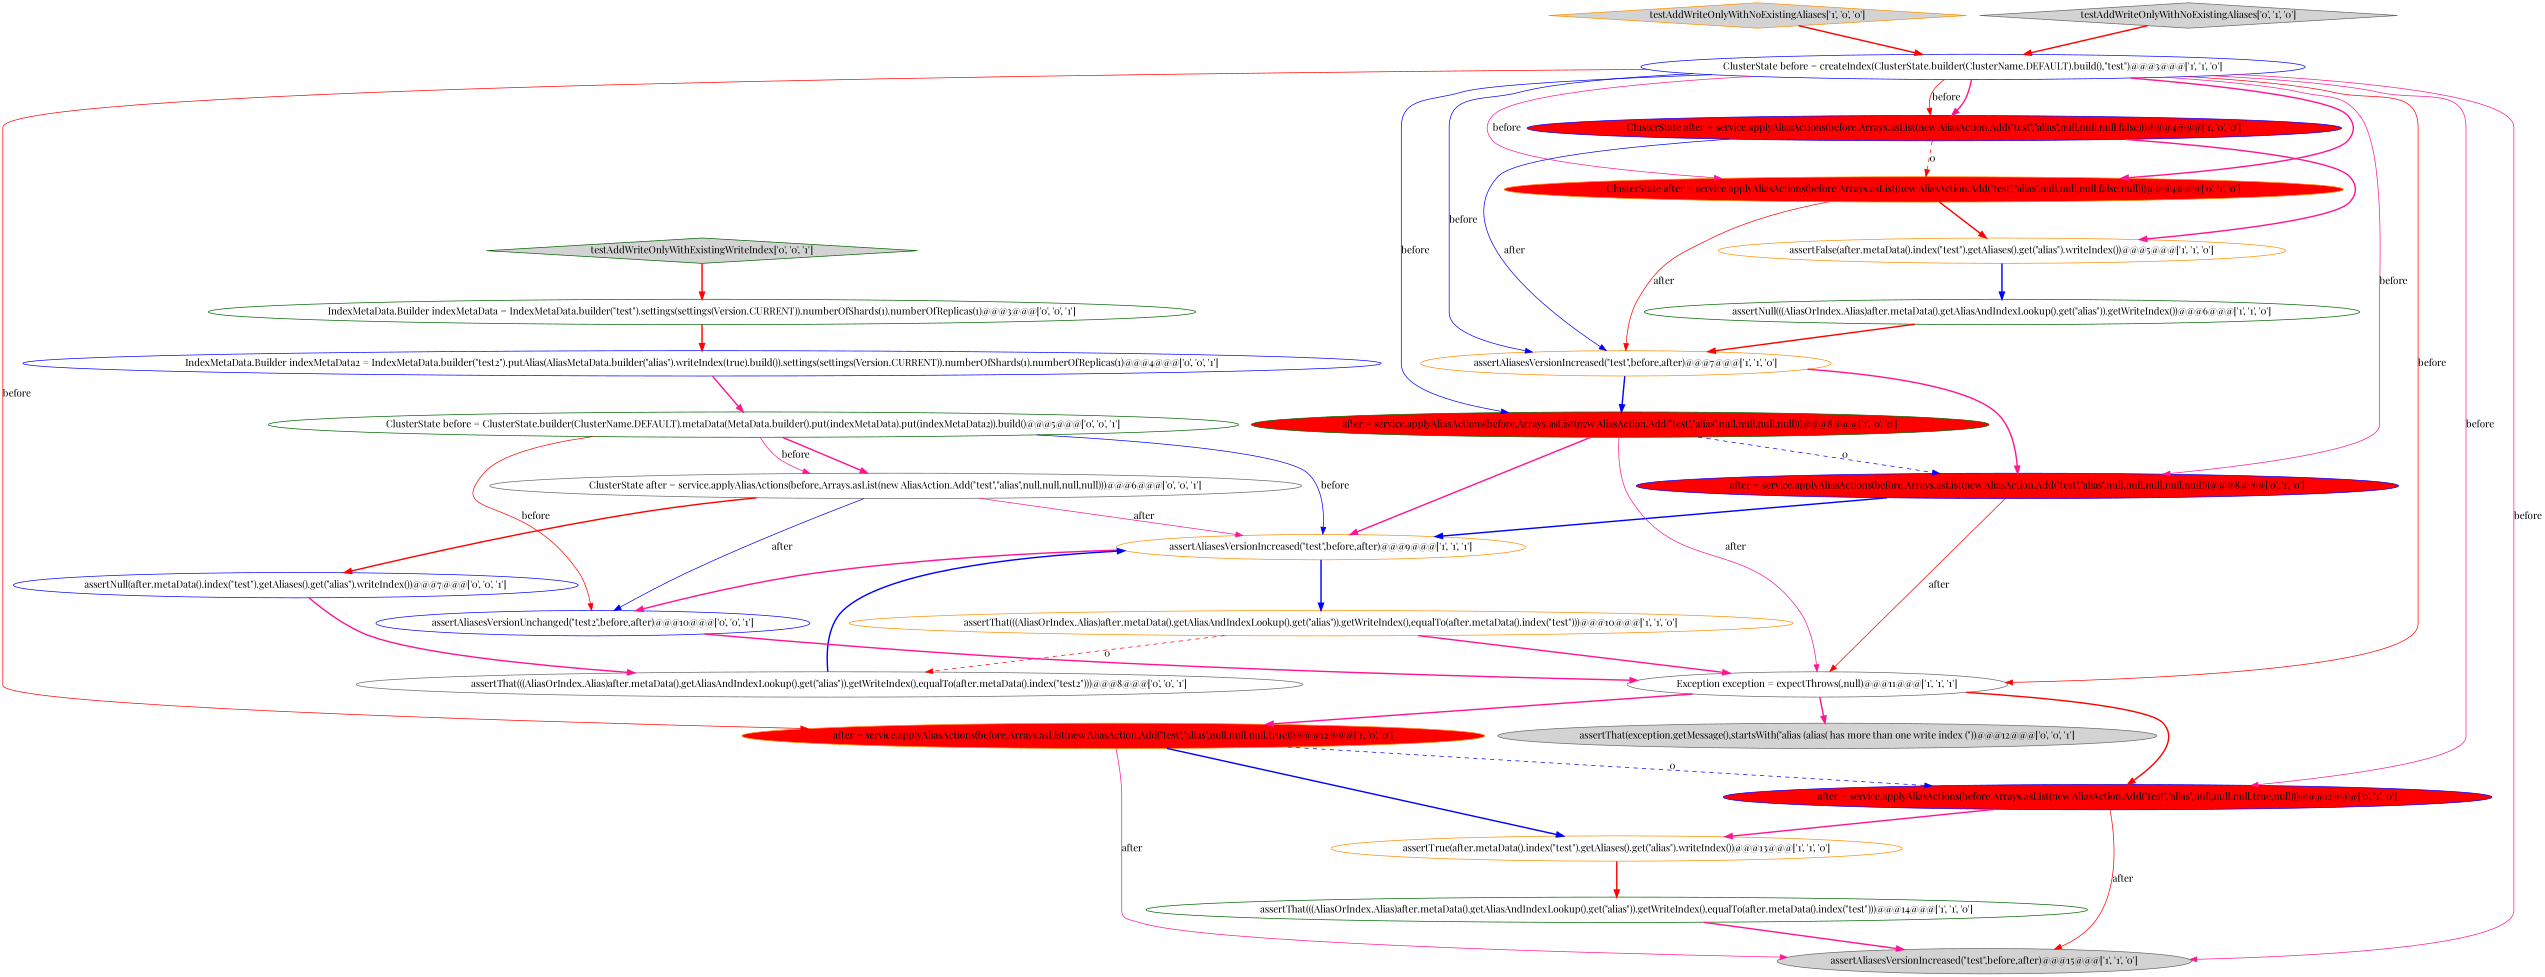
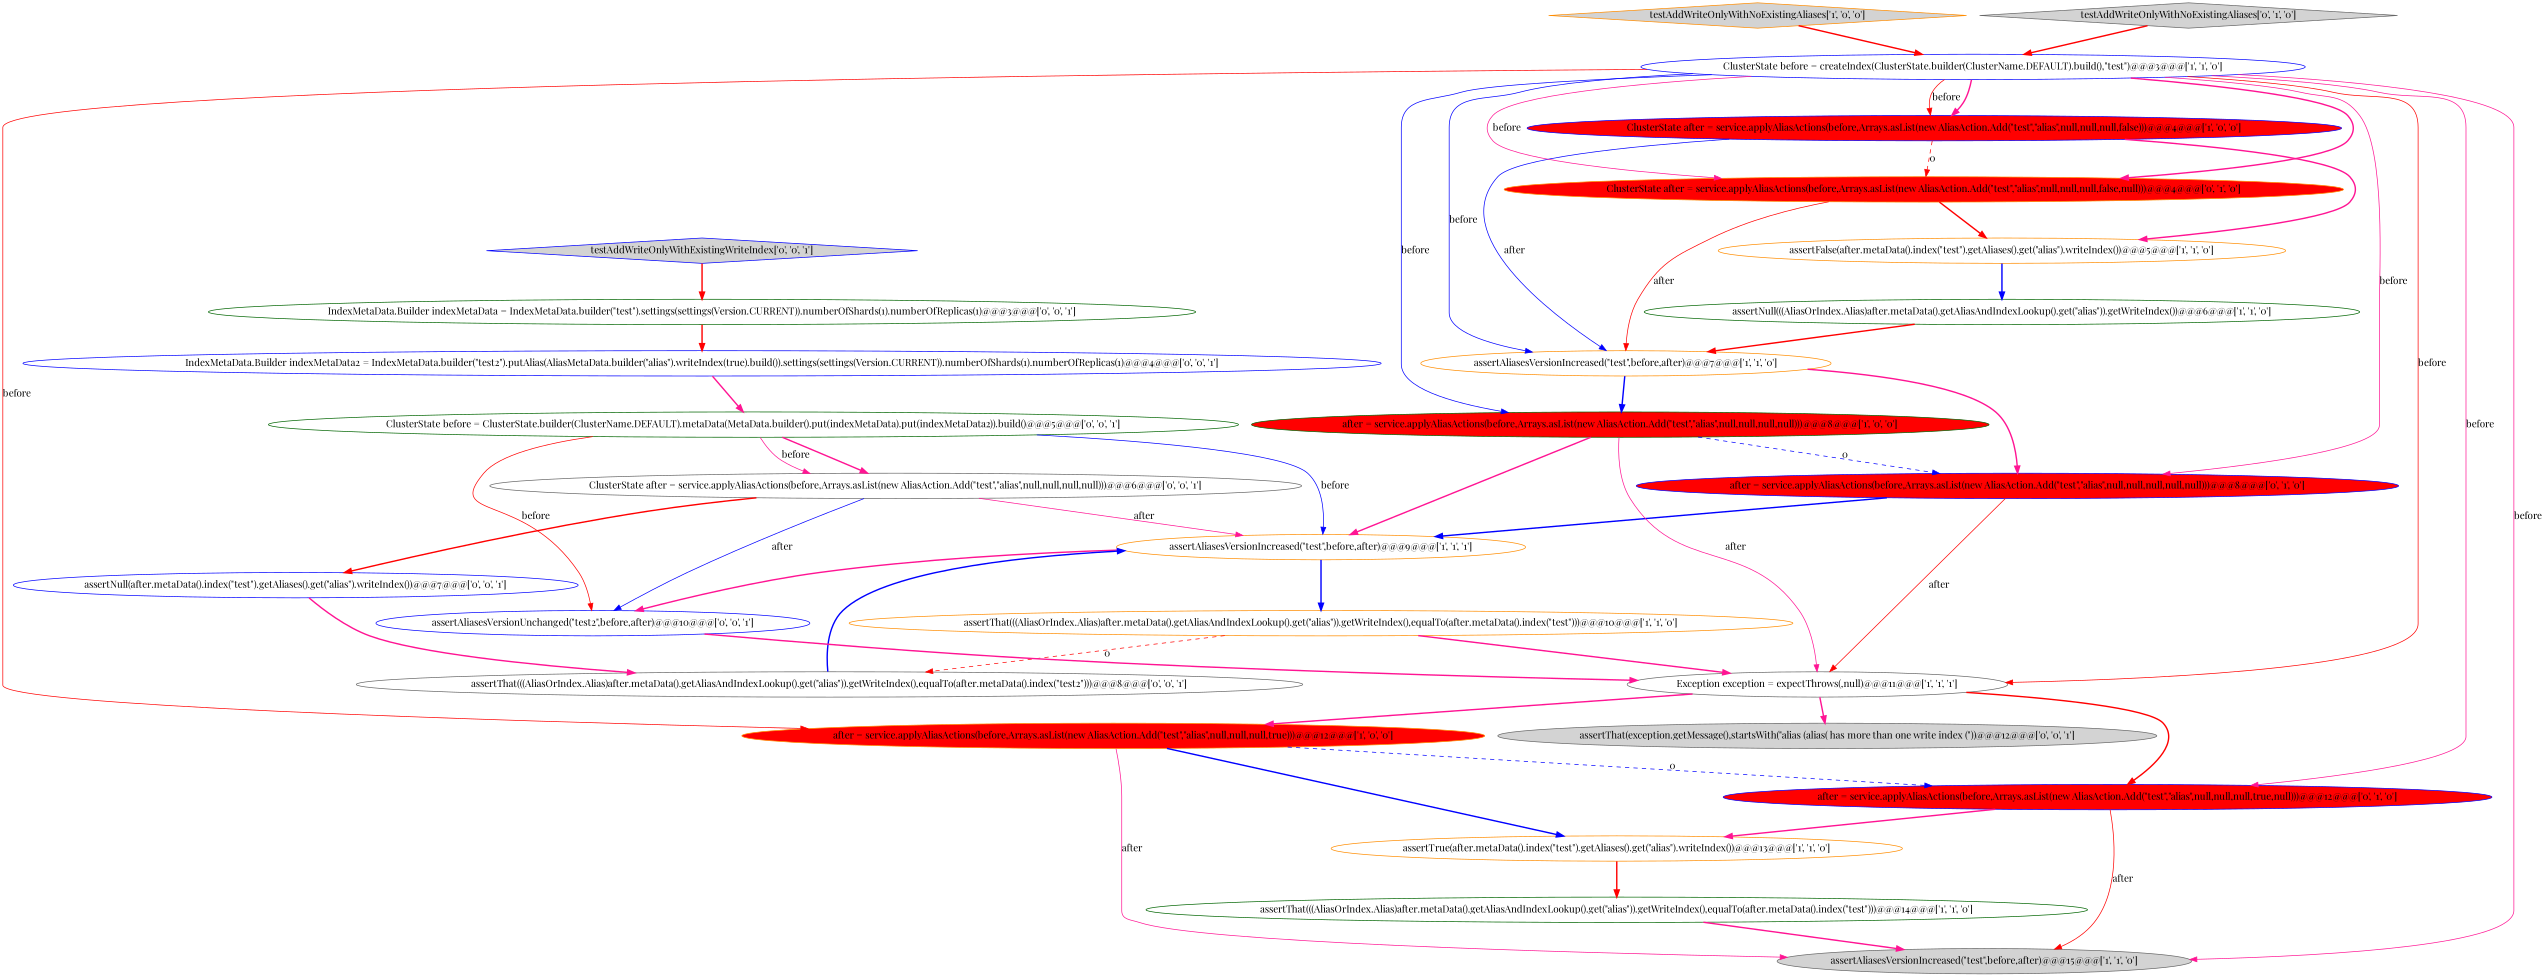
(702, 251) -> (702, 251)
